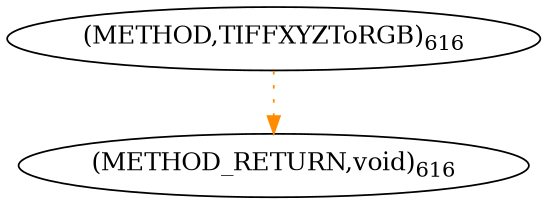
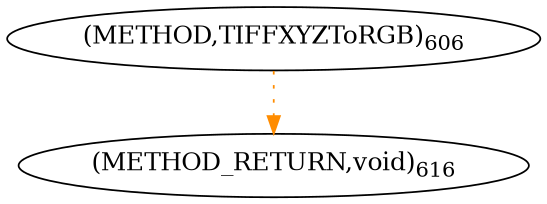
(445, 36) -> (445, 36)
